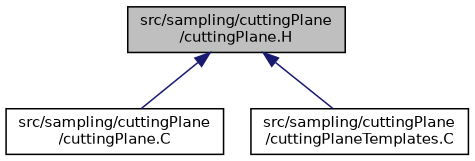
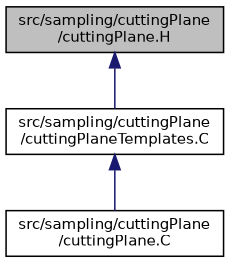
(170, 86) -> (115, 190)
